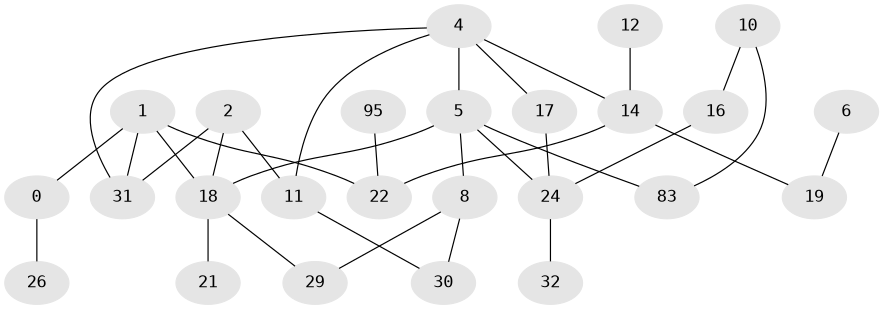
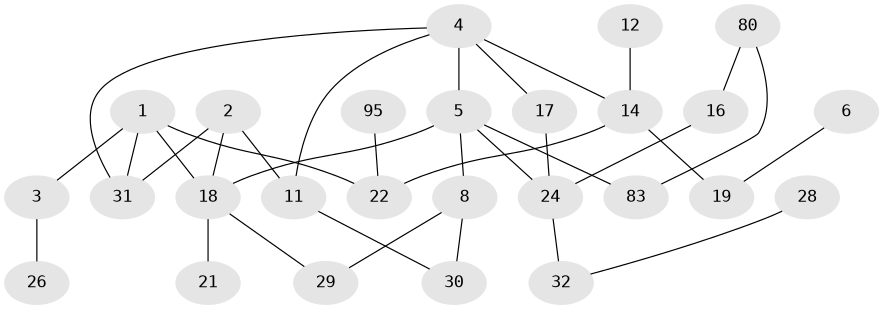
(748, 26) -> (748, 26)
(37, 197) -> (37, 197)
none -> (807, 197)
